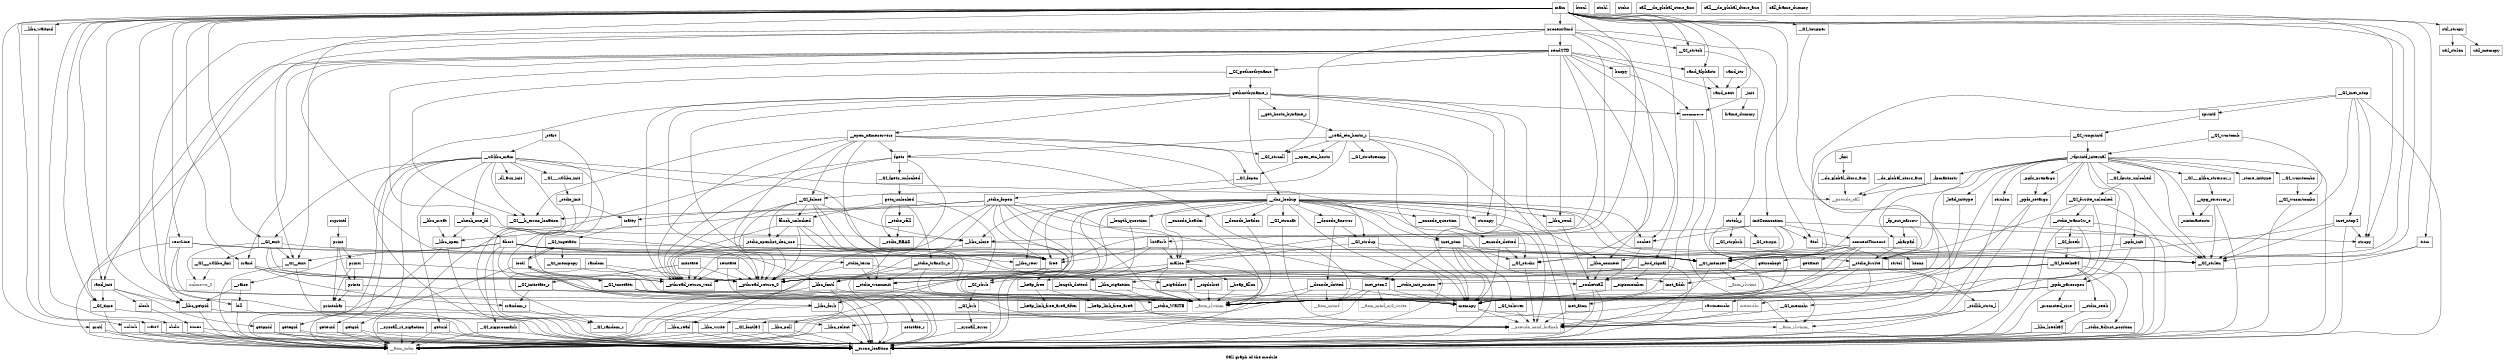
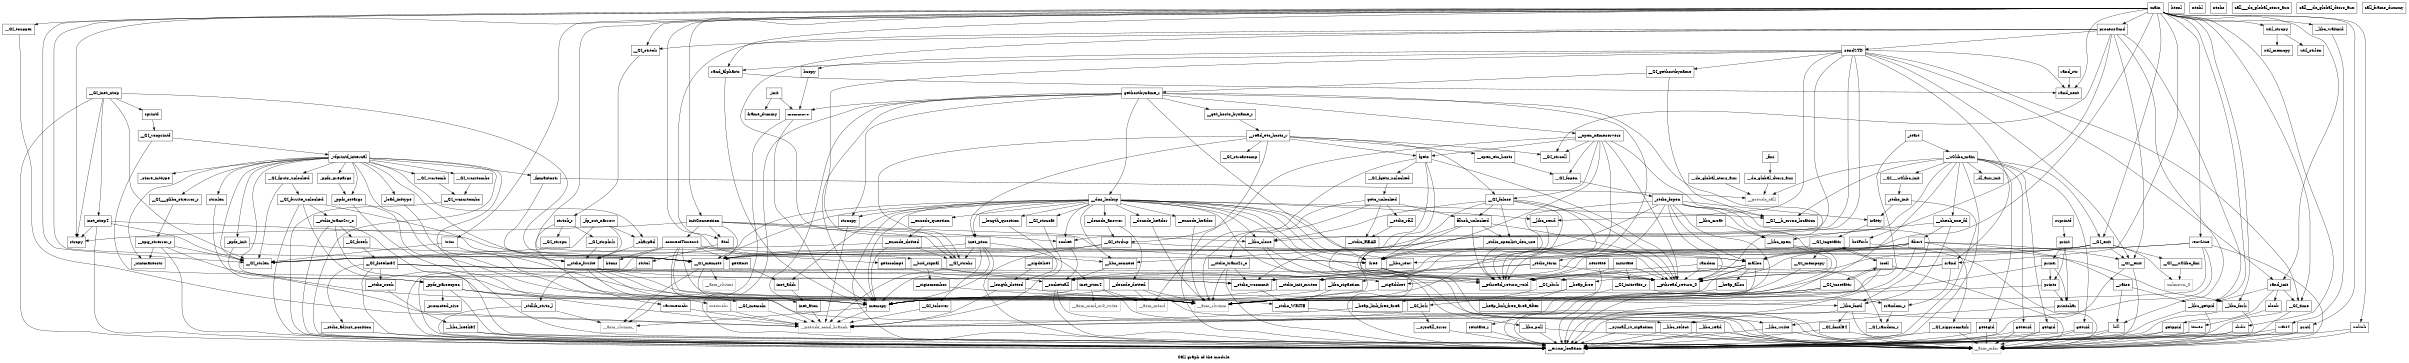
(2160, 146) -> (397, 169)
(1209, 295) -> (1024, 273)
none -> (512, 298)
